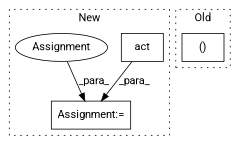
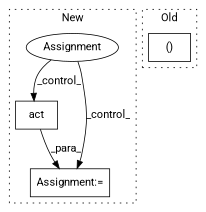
none -> (38, 74)
(94, 81) -> (108, 115)
